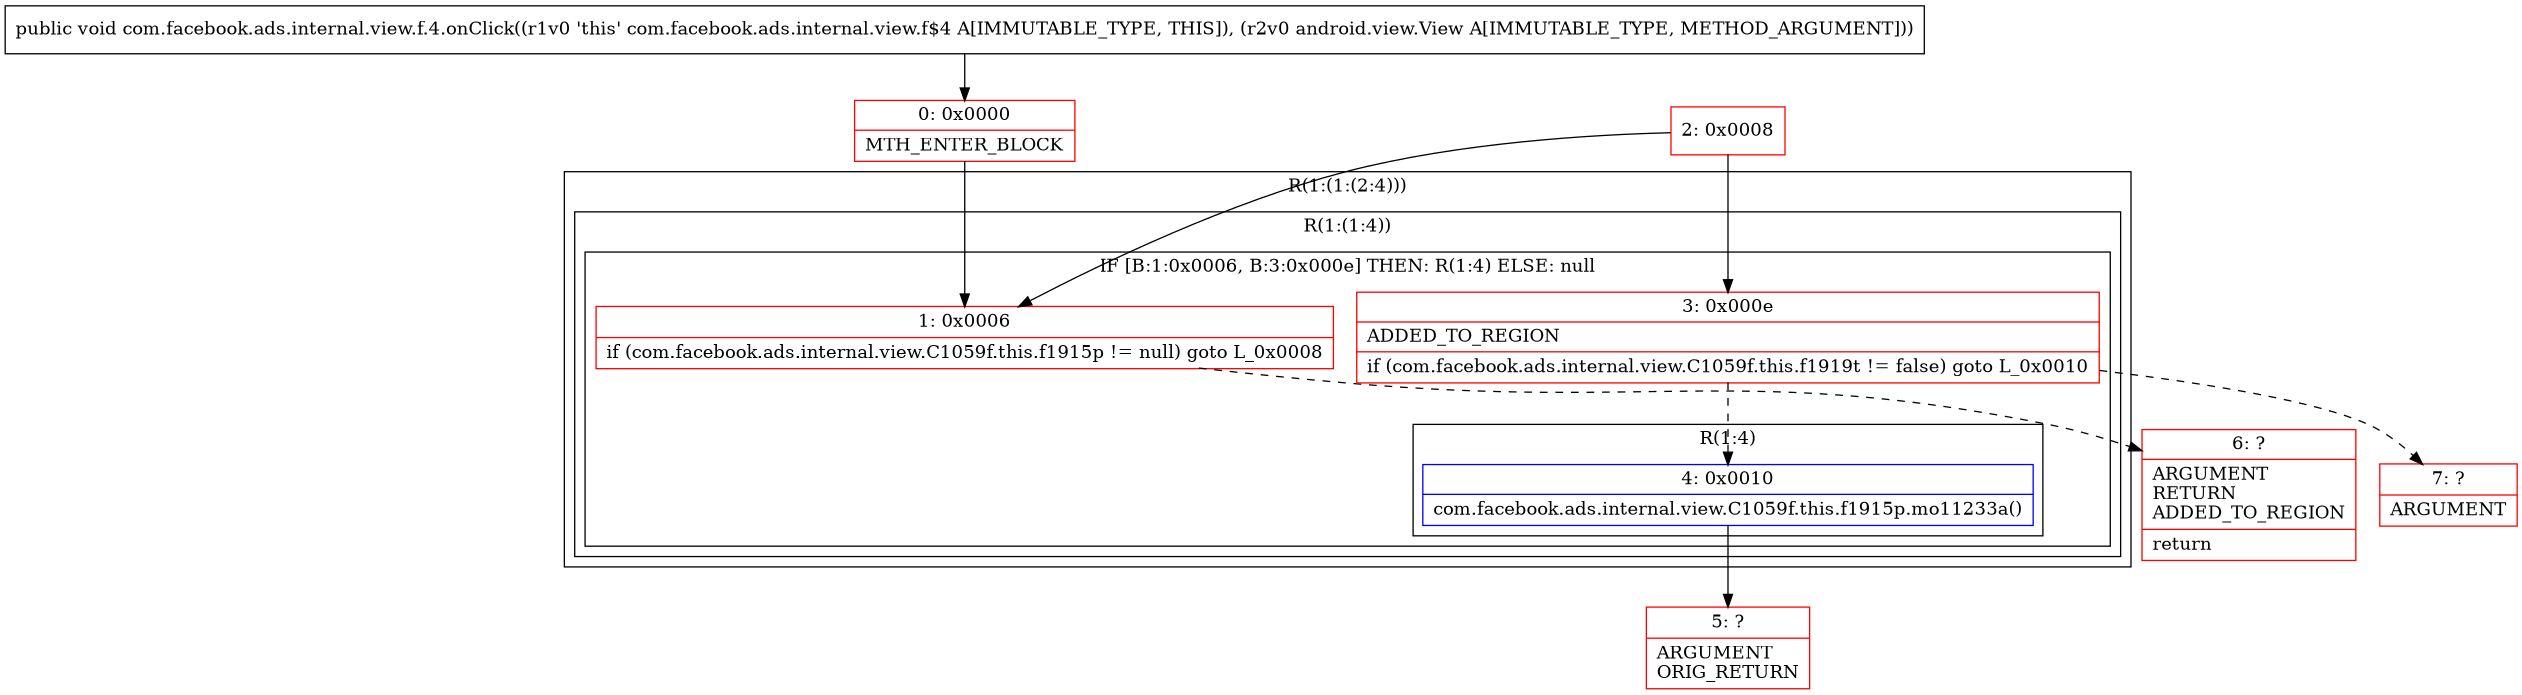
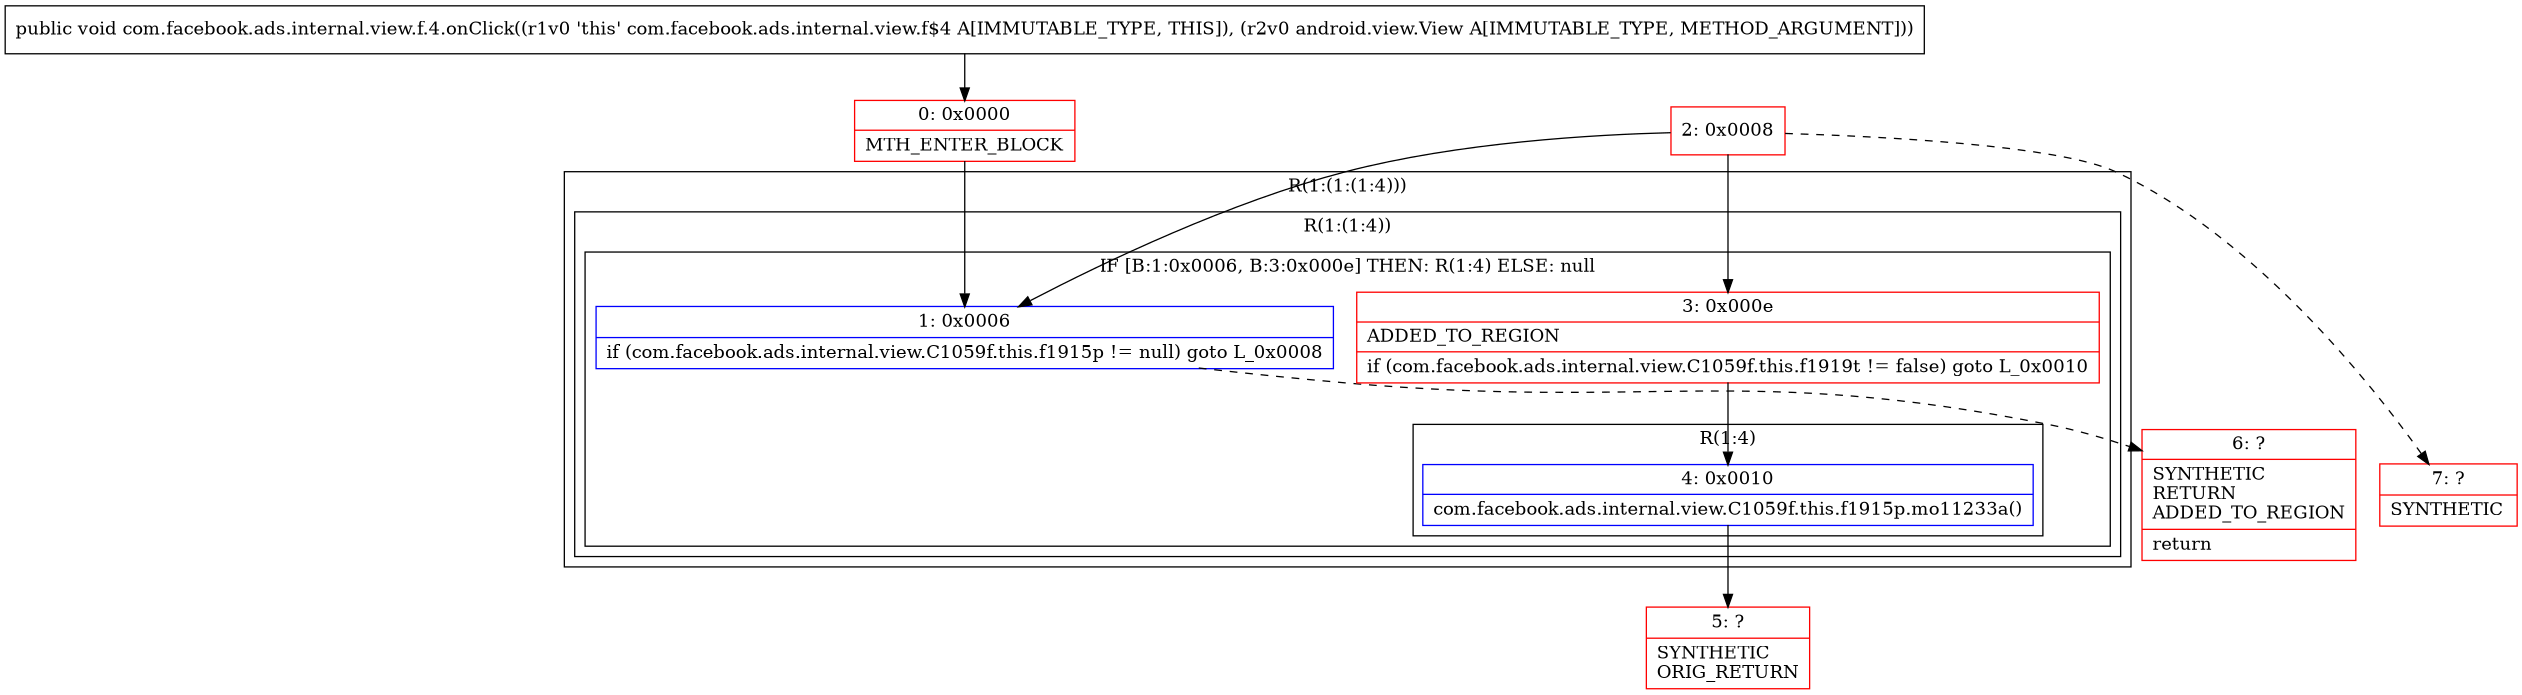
(1348, 187) -> (1348, 187)
(965, 338) -> (965, 338)
(2262, 395) -> (2153, 192)
(1728, 415) -> (1728, 415)
(2211, 474) -> (2209, 474)
(2448, 510) -> (2447, 510)
(1715, 653) -> (1714, 653)
